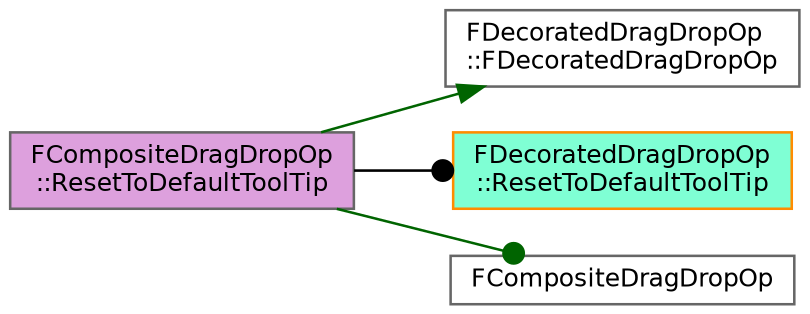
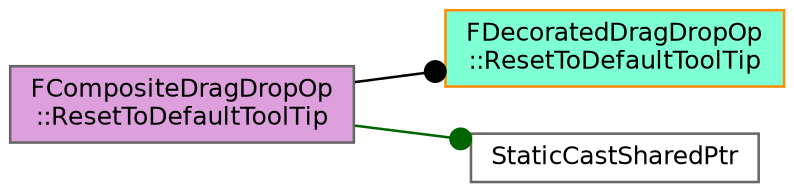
(622, 48) -> none
(622, 280) -> (615, 158)
